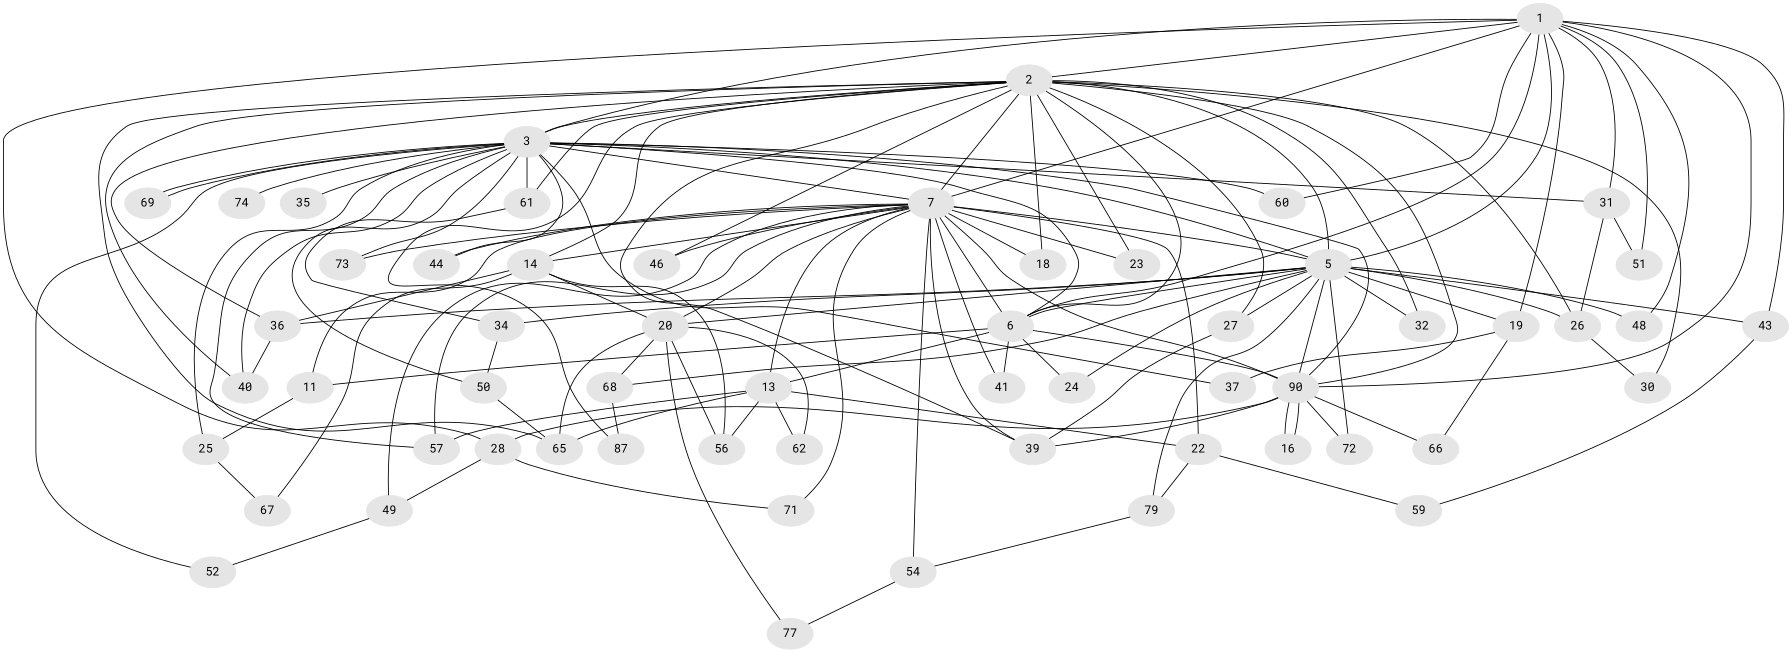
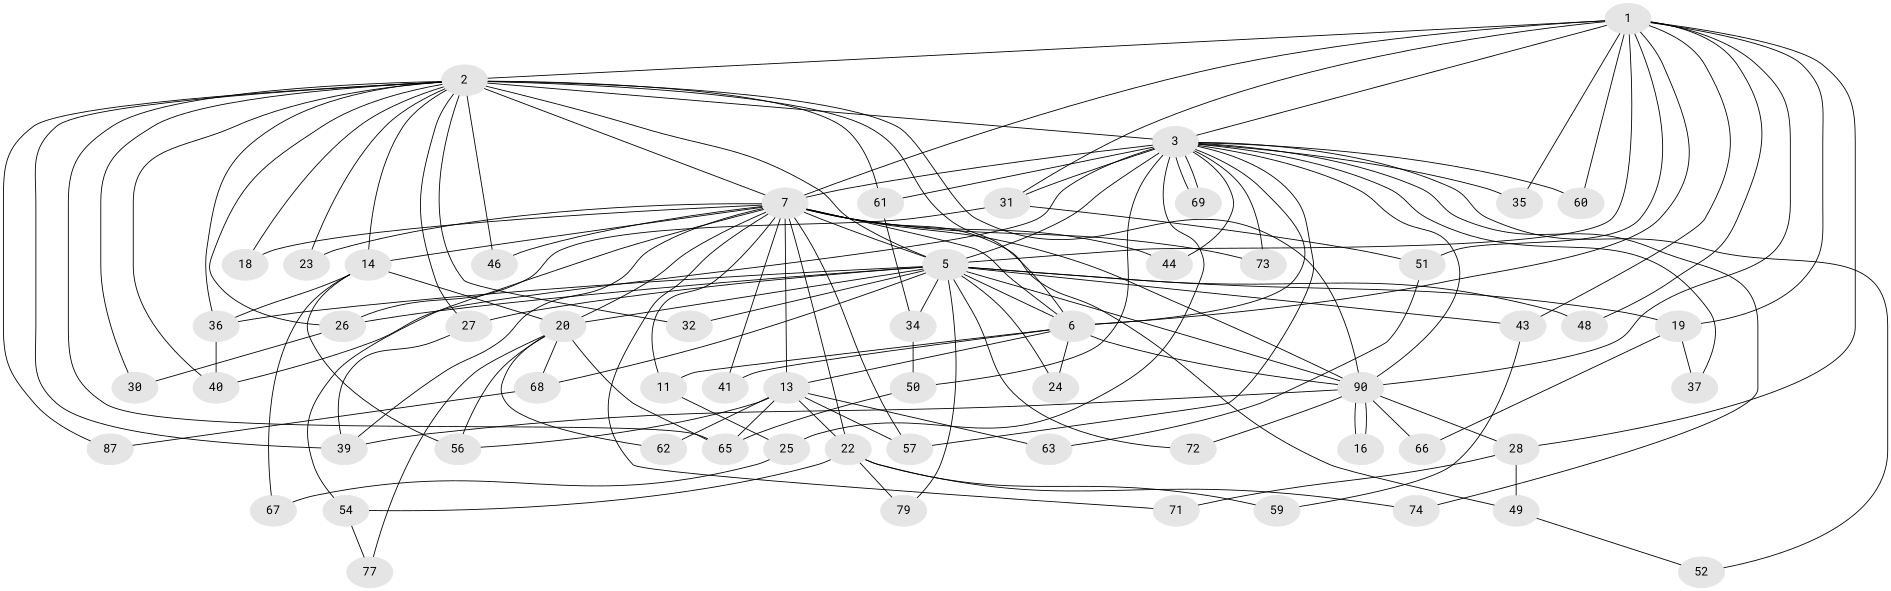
none -> (1574, 111)
none -> (1049, 449)
none -> (1208, 490)
(1032, 542) -> (602, 501)
